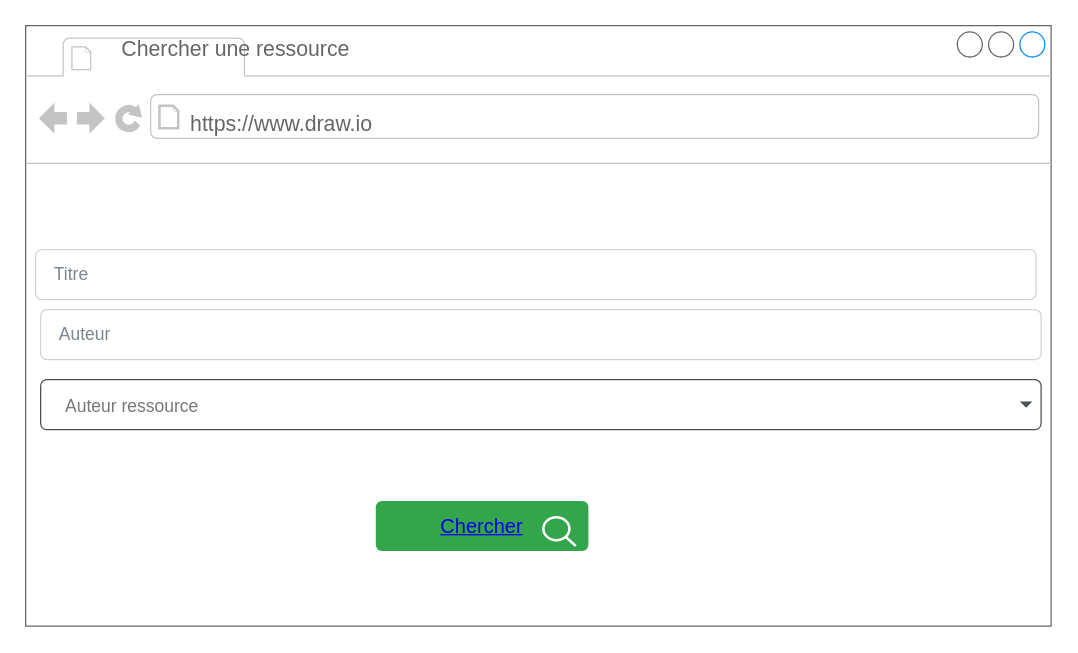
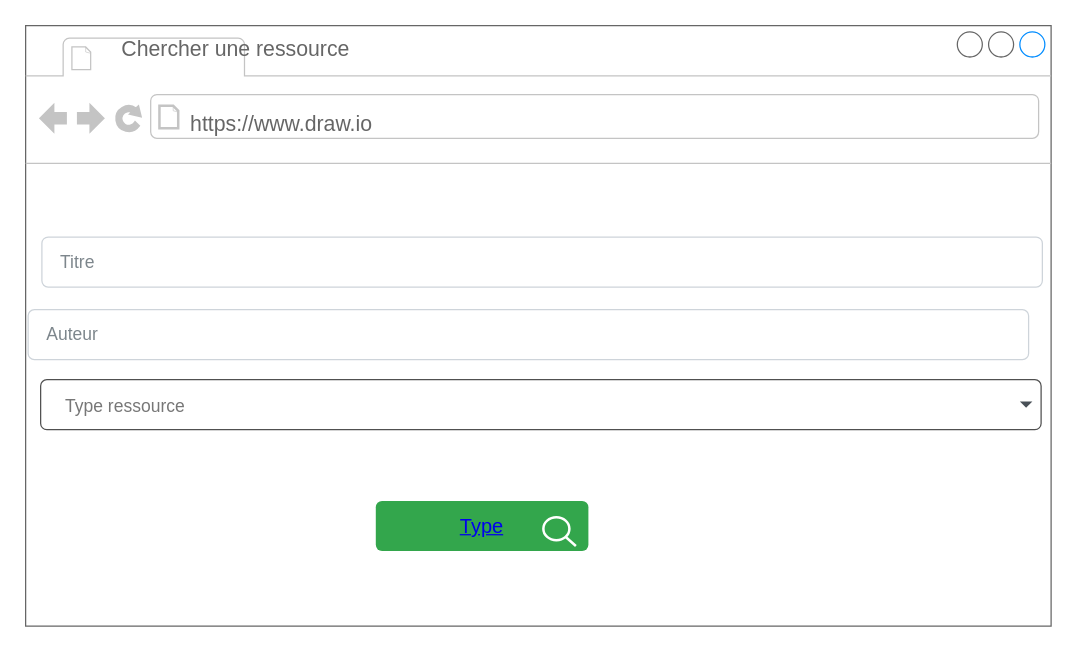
(536, 274) -> (542, 262)
(541, 334) -> (528, 334)
(164, 404) -> (151, 404)
(482, 526) -> (482, 526)
